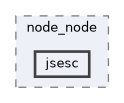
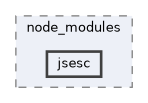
(62, 28) -> (74, 28)
